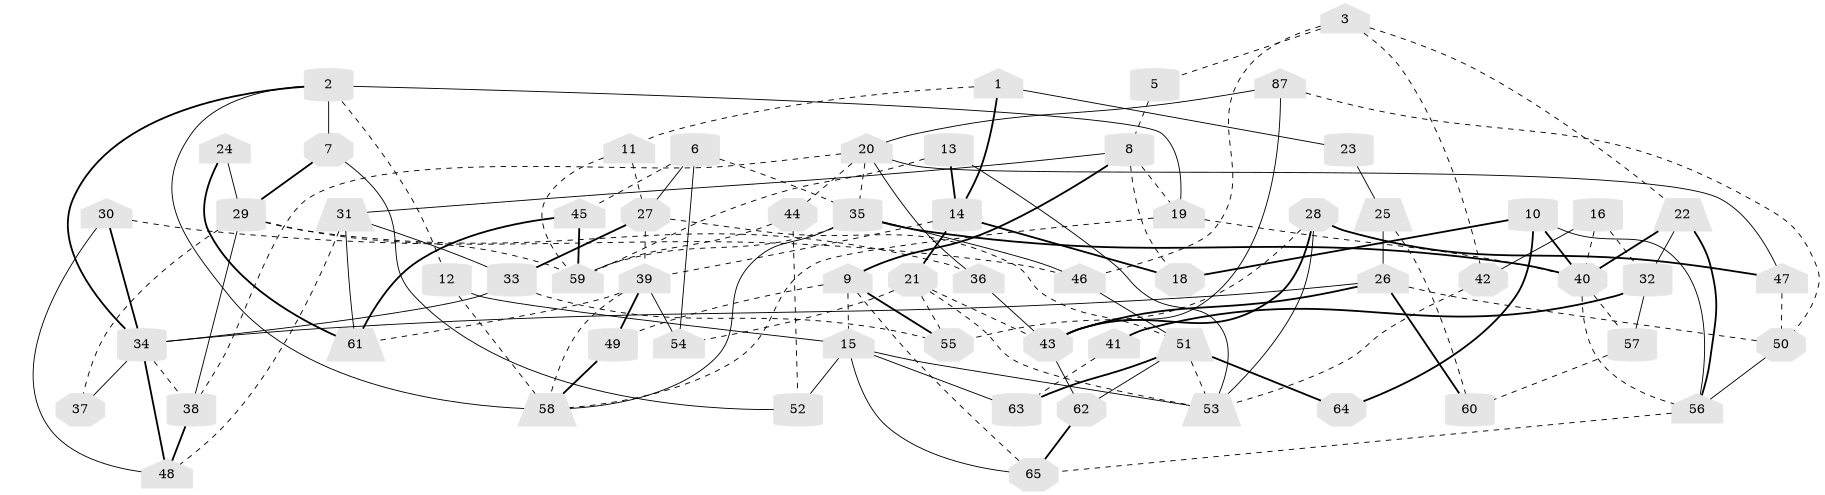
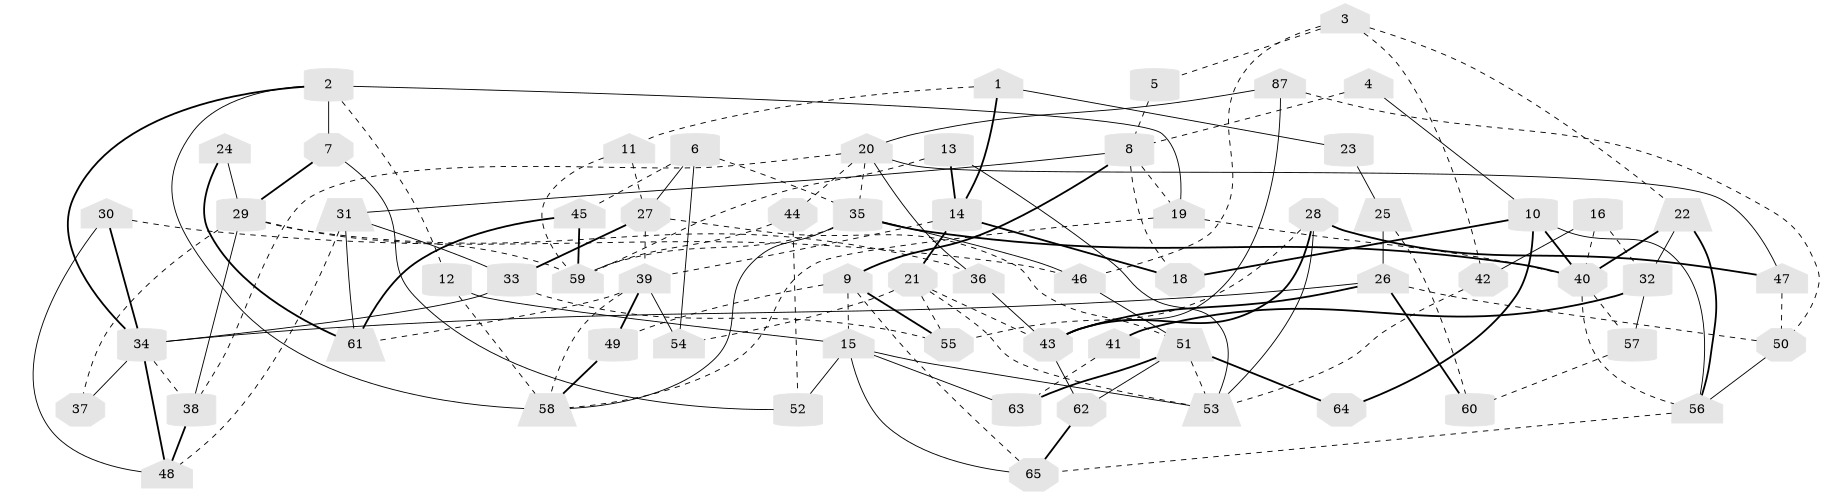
none -> (1369, 85)
